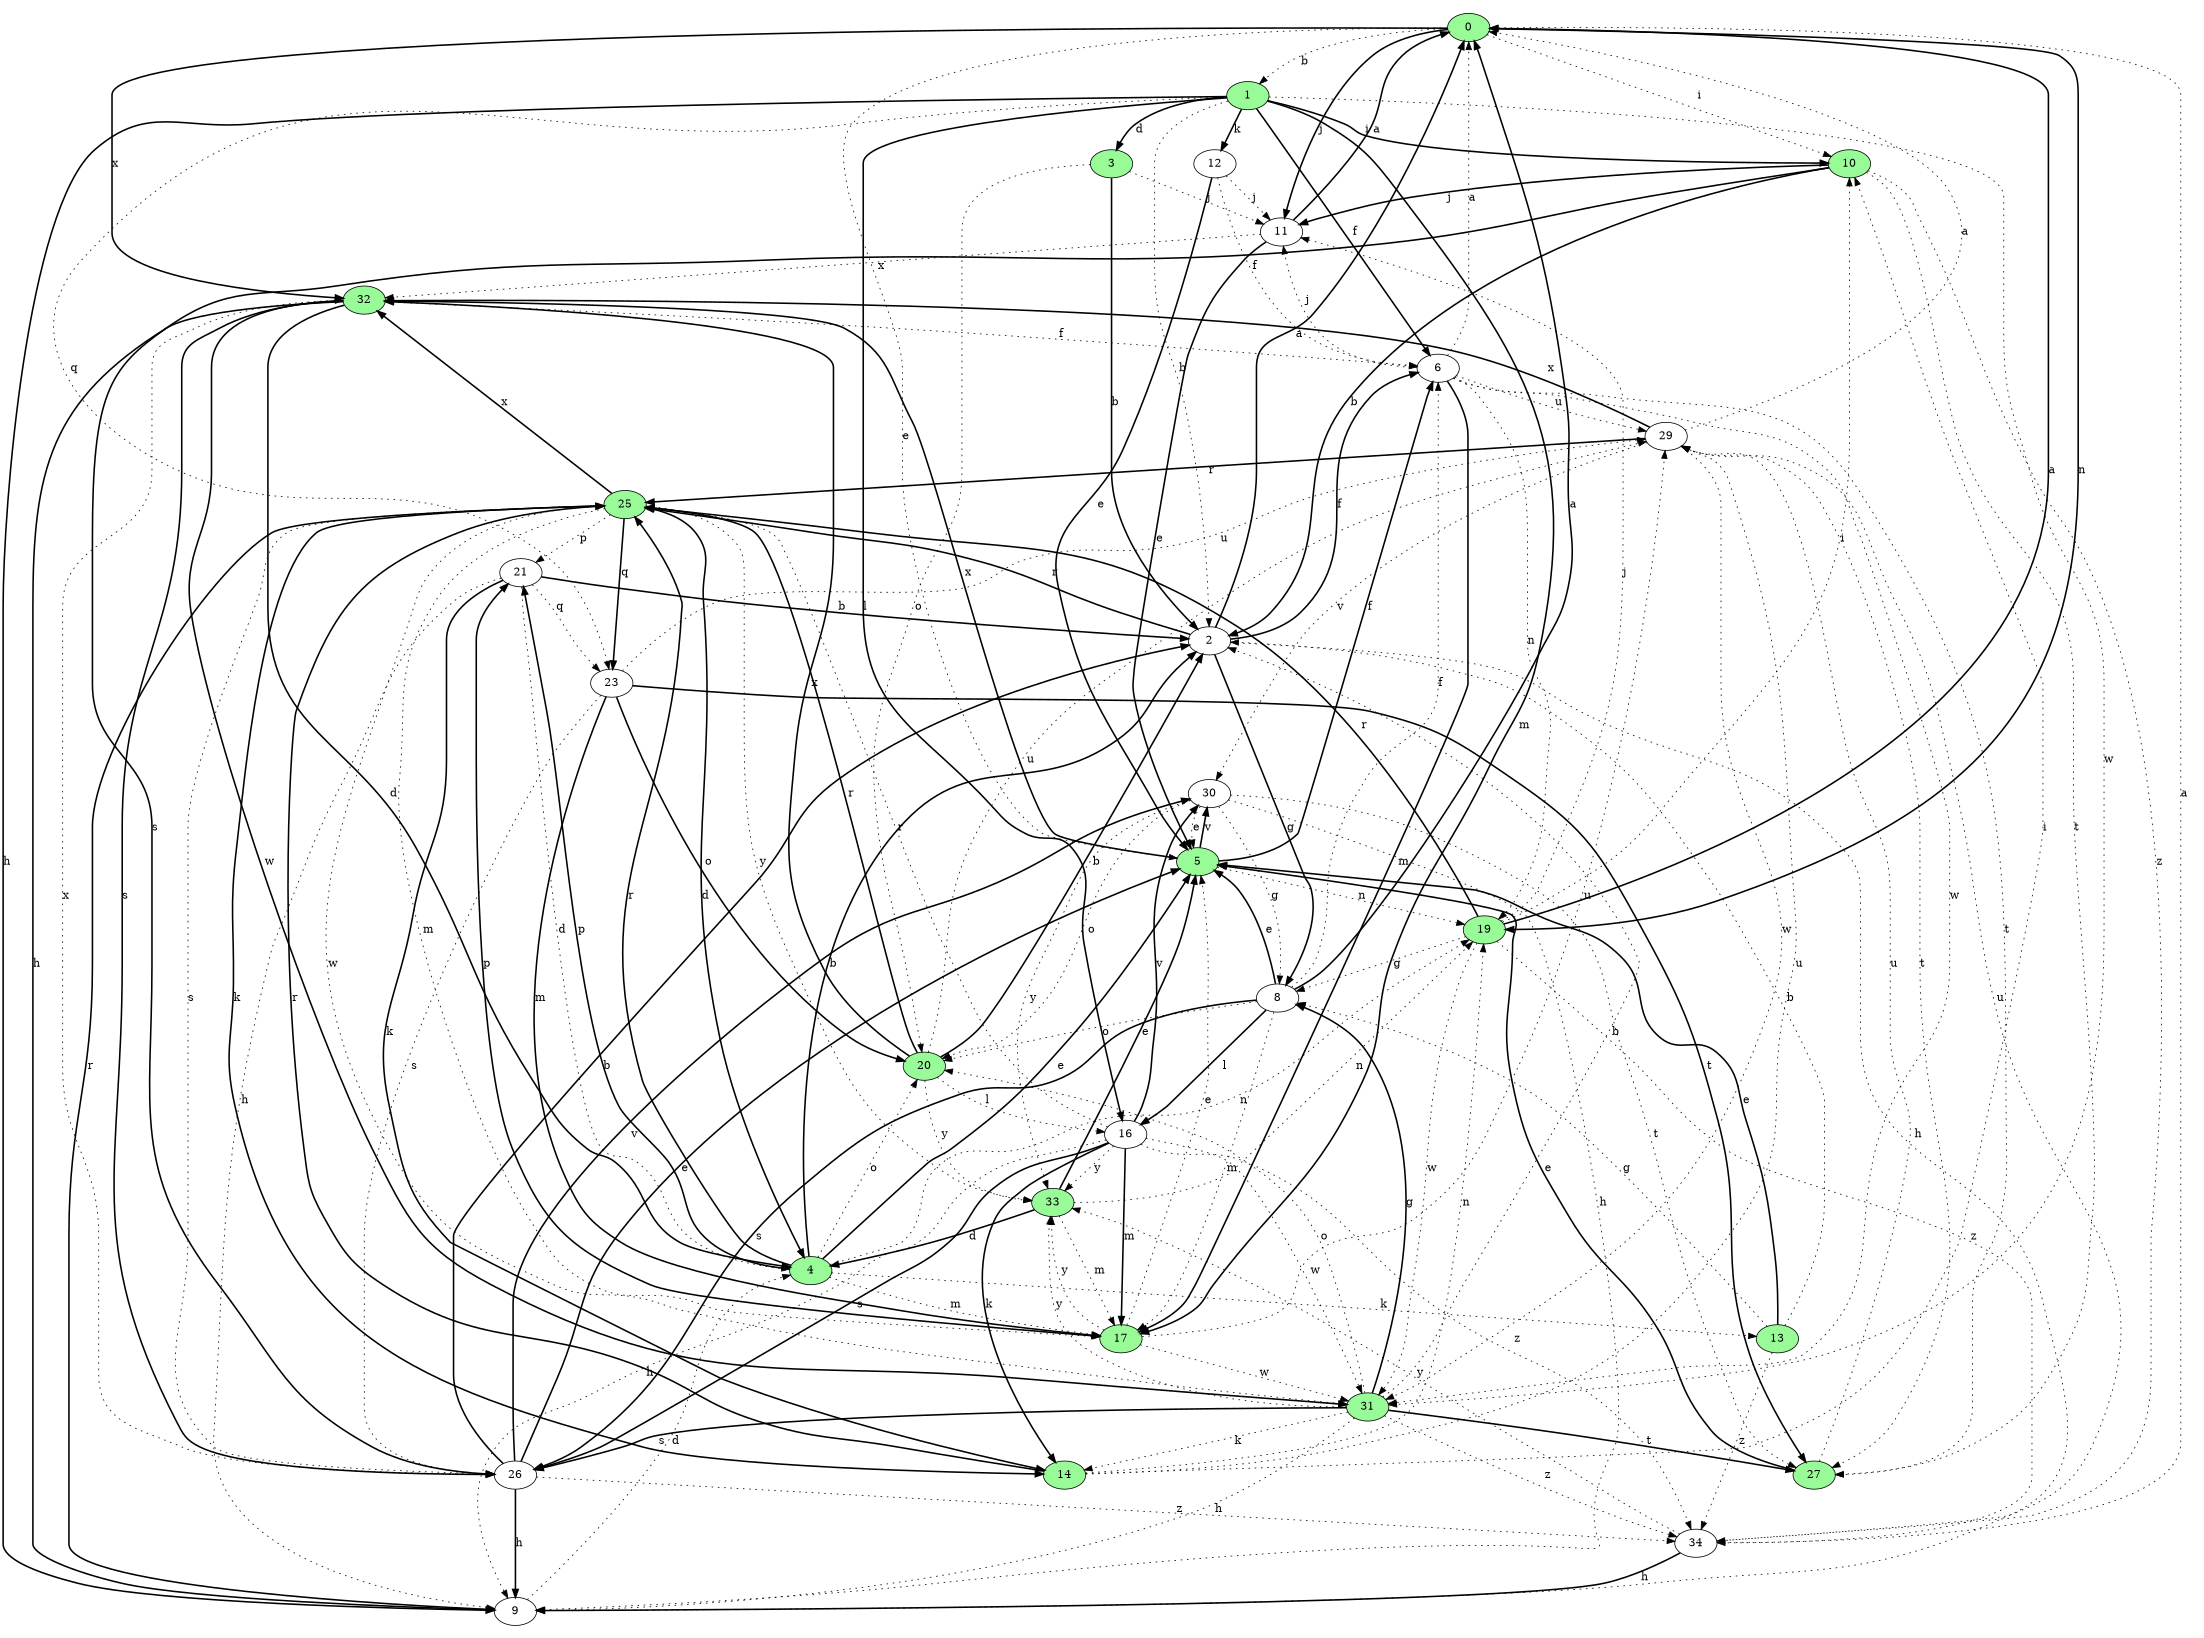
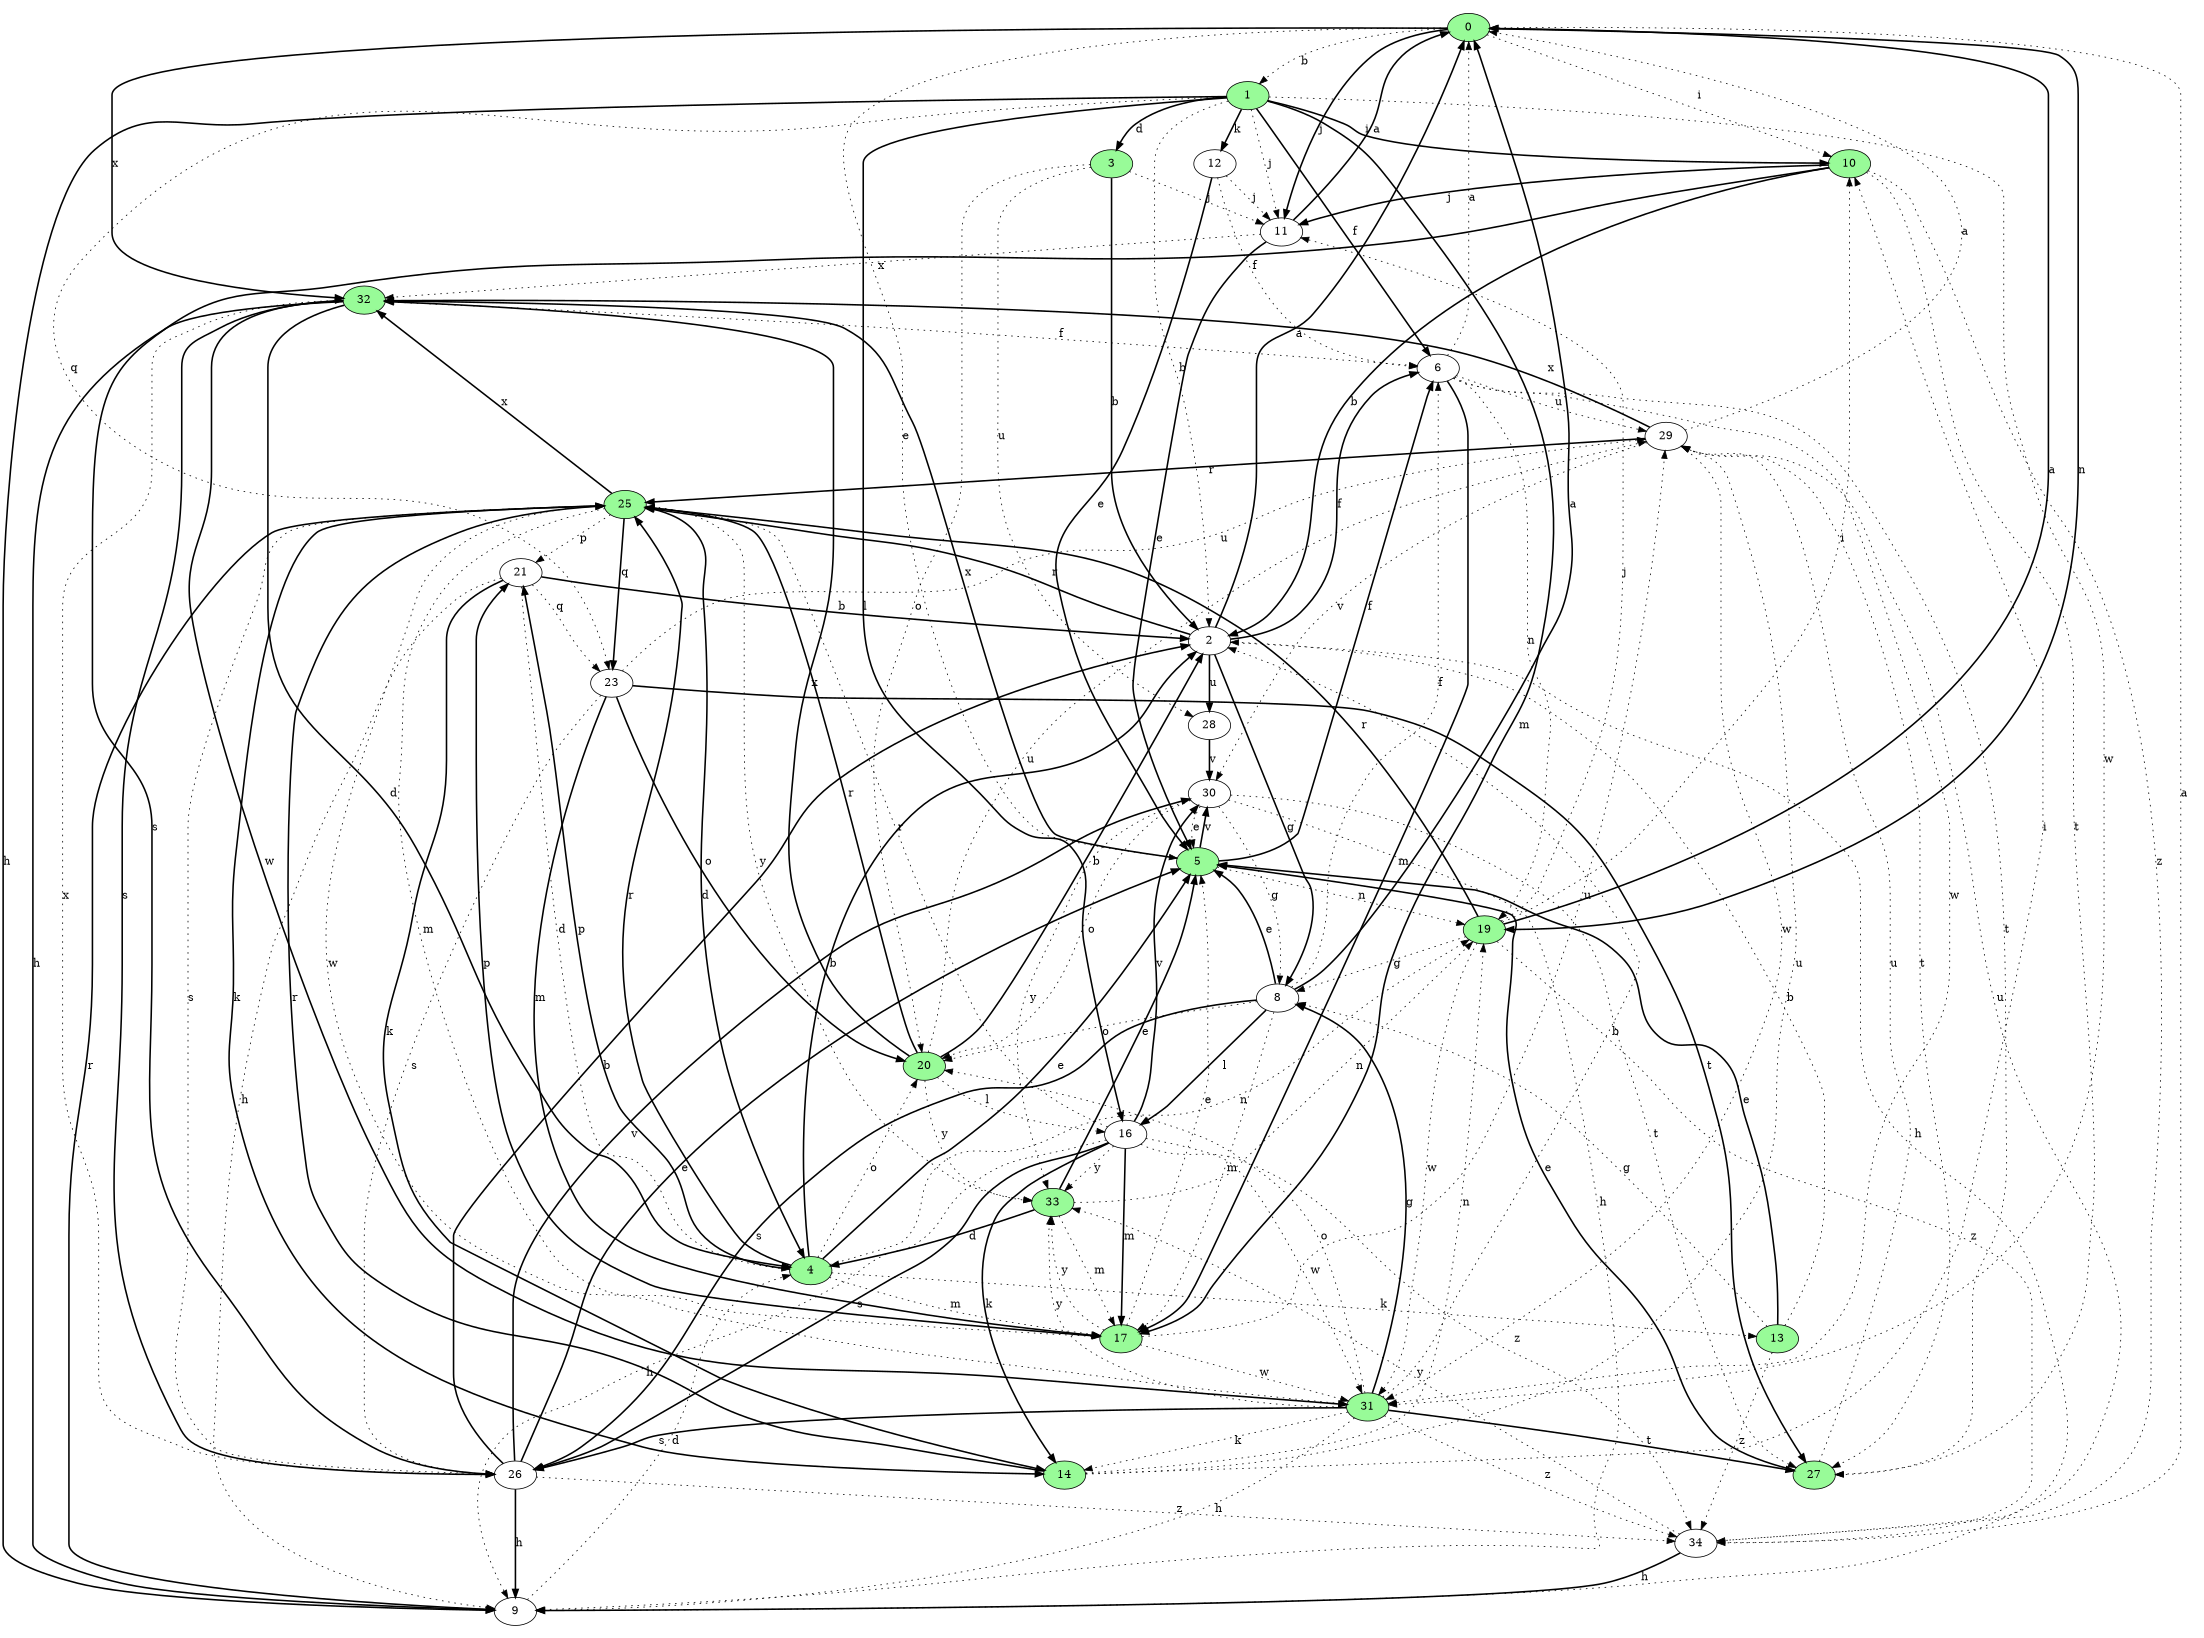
(1326, 340) -> (1264, 160)
none -> (1209, 725)
